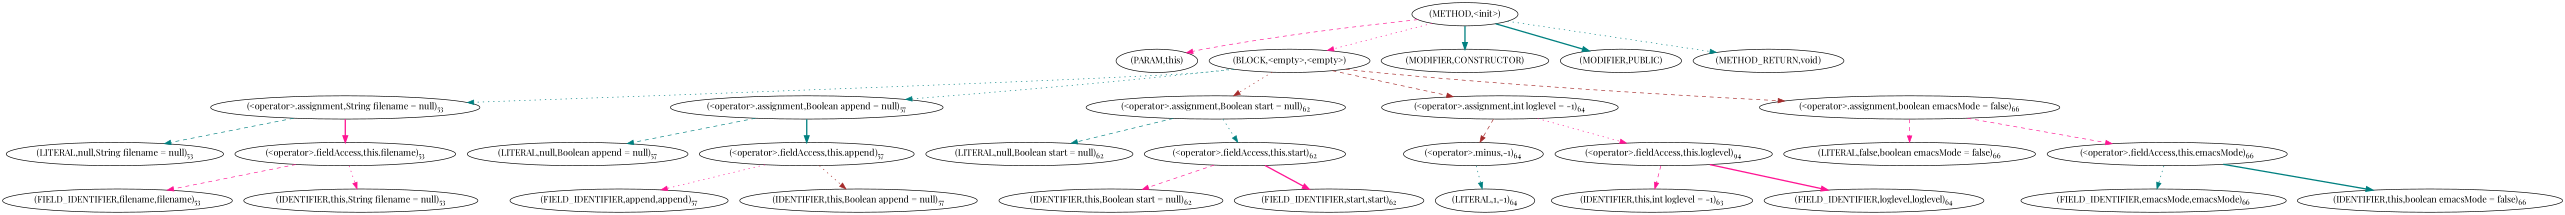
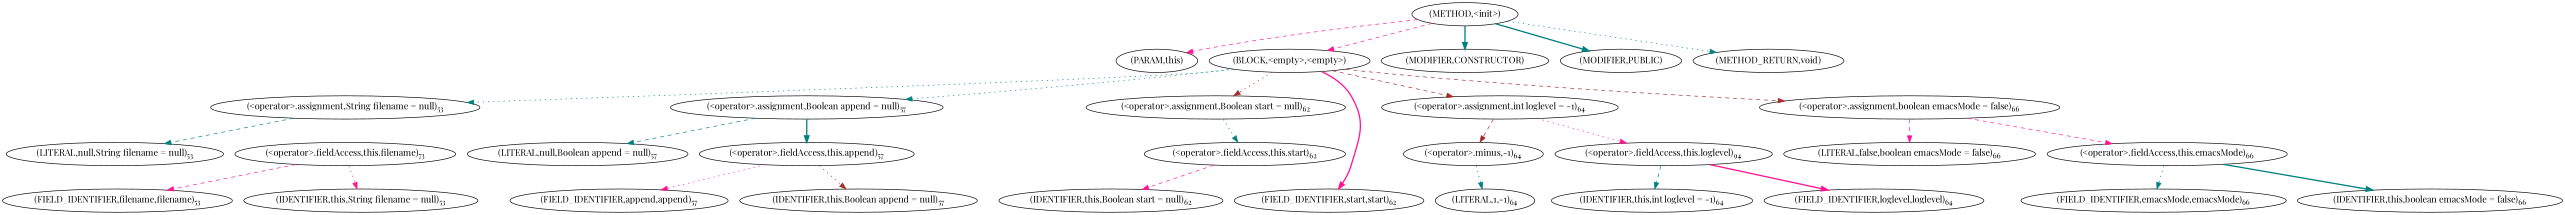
(1383, 36) -> (1383, 36)
(345, 128) -> none
(422, 153) -> (422, 153)
(1029, 154) -> none
(1659, 174) -> (1659, 174)
(1284, 176) -> (1360, 121)
(1720, 200) -> (1720, 200)
